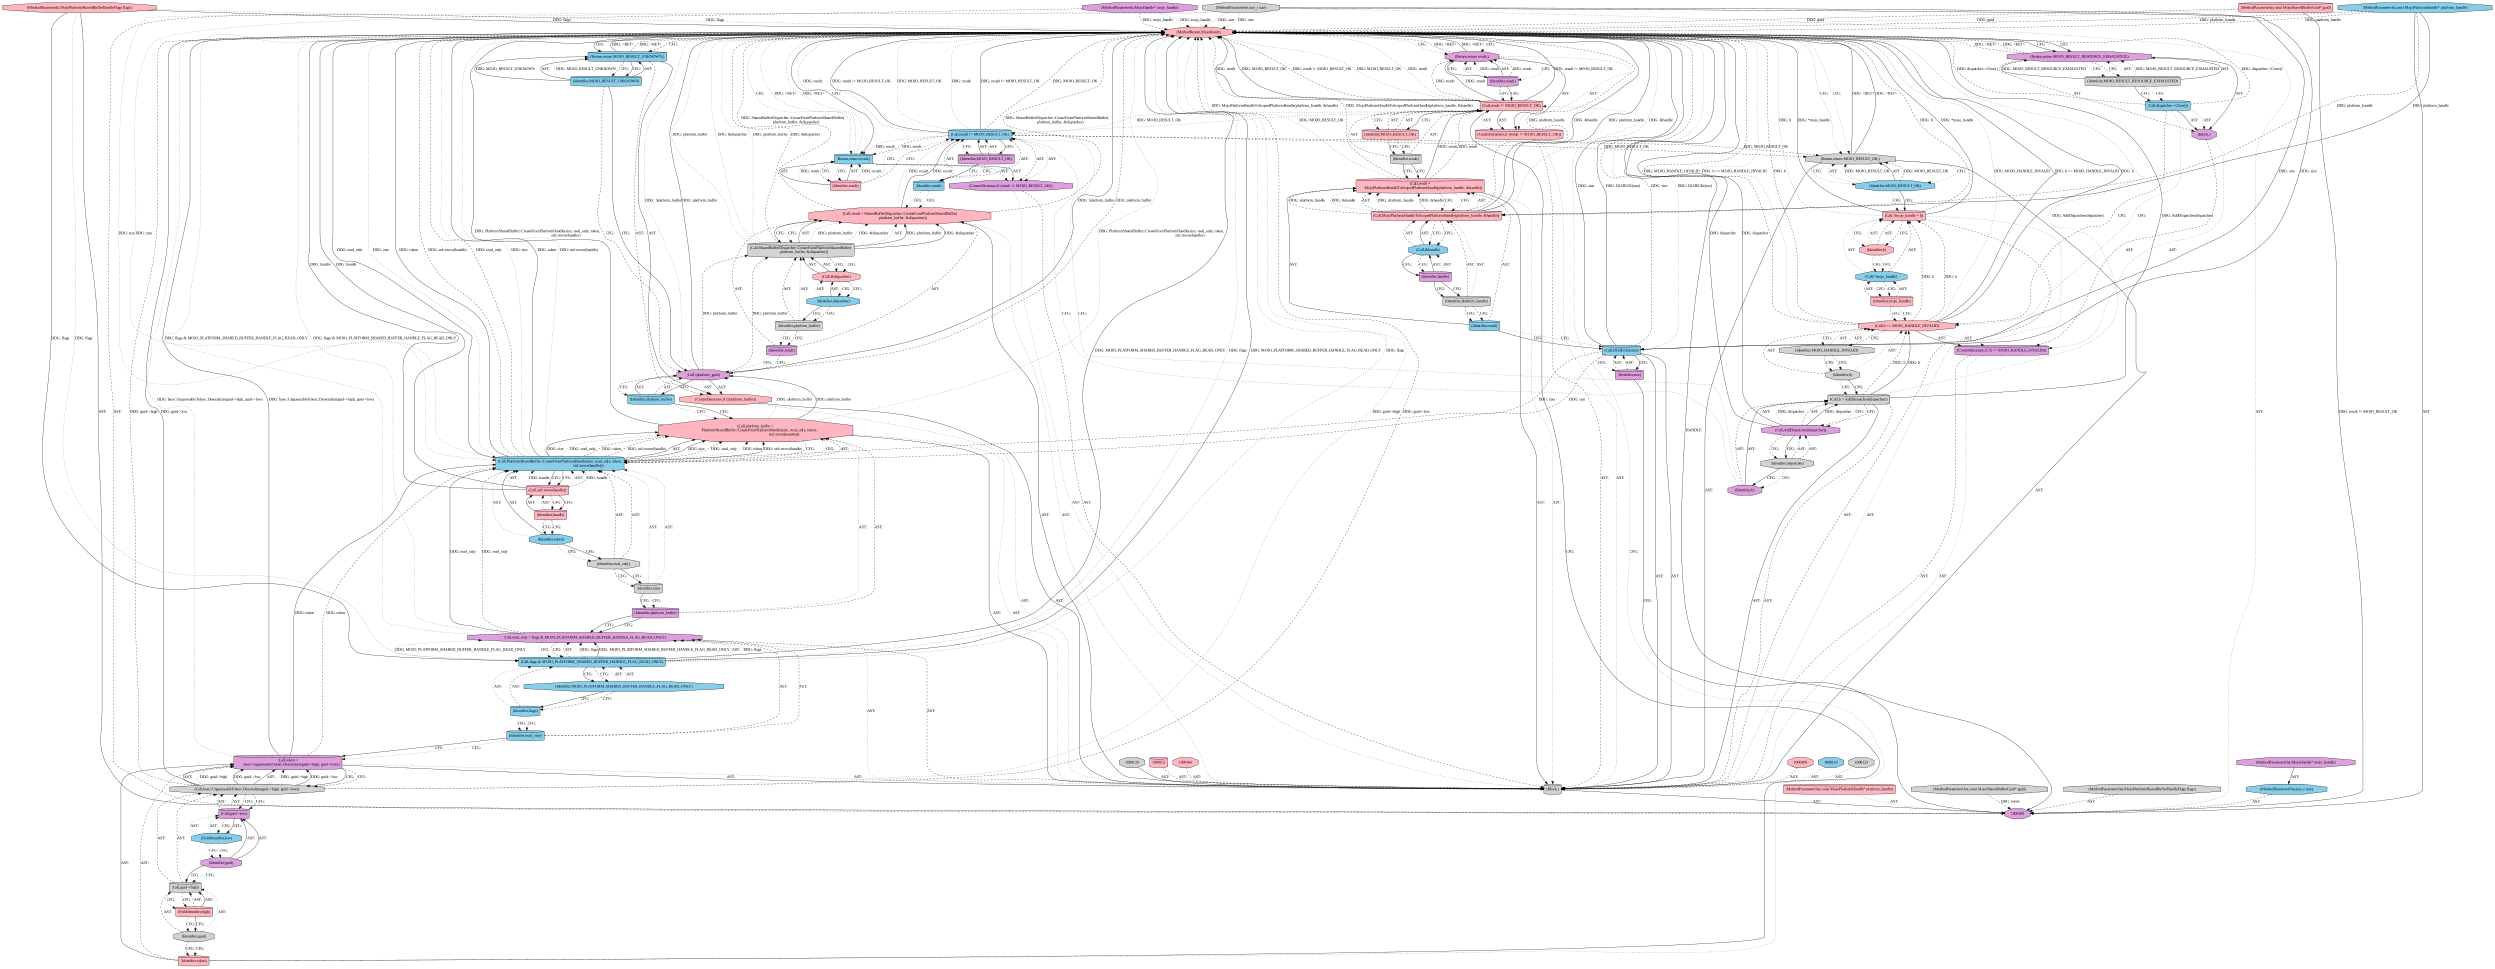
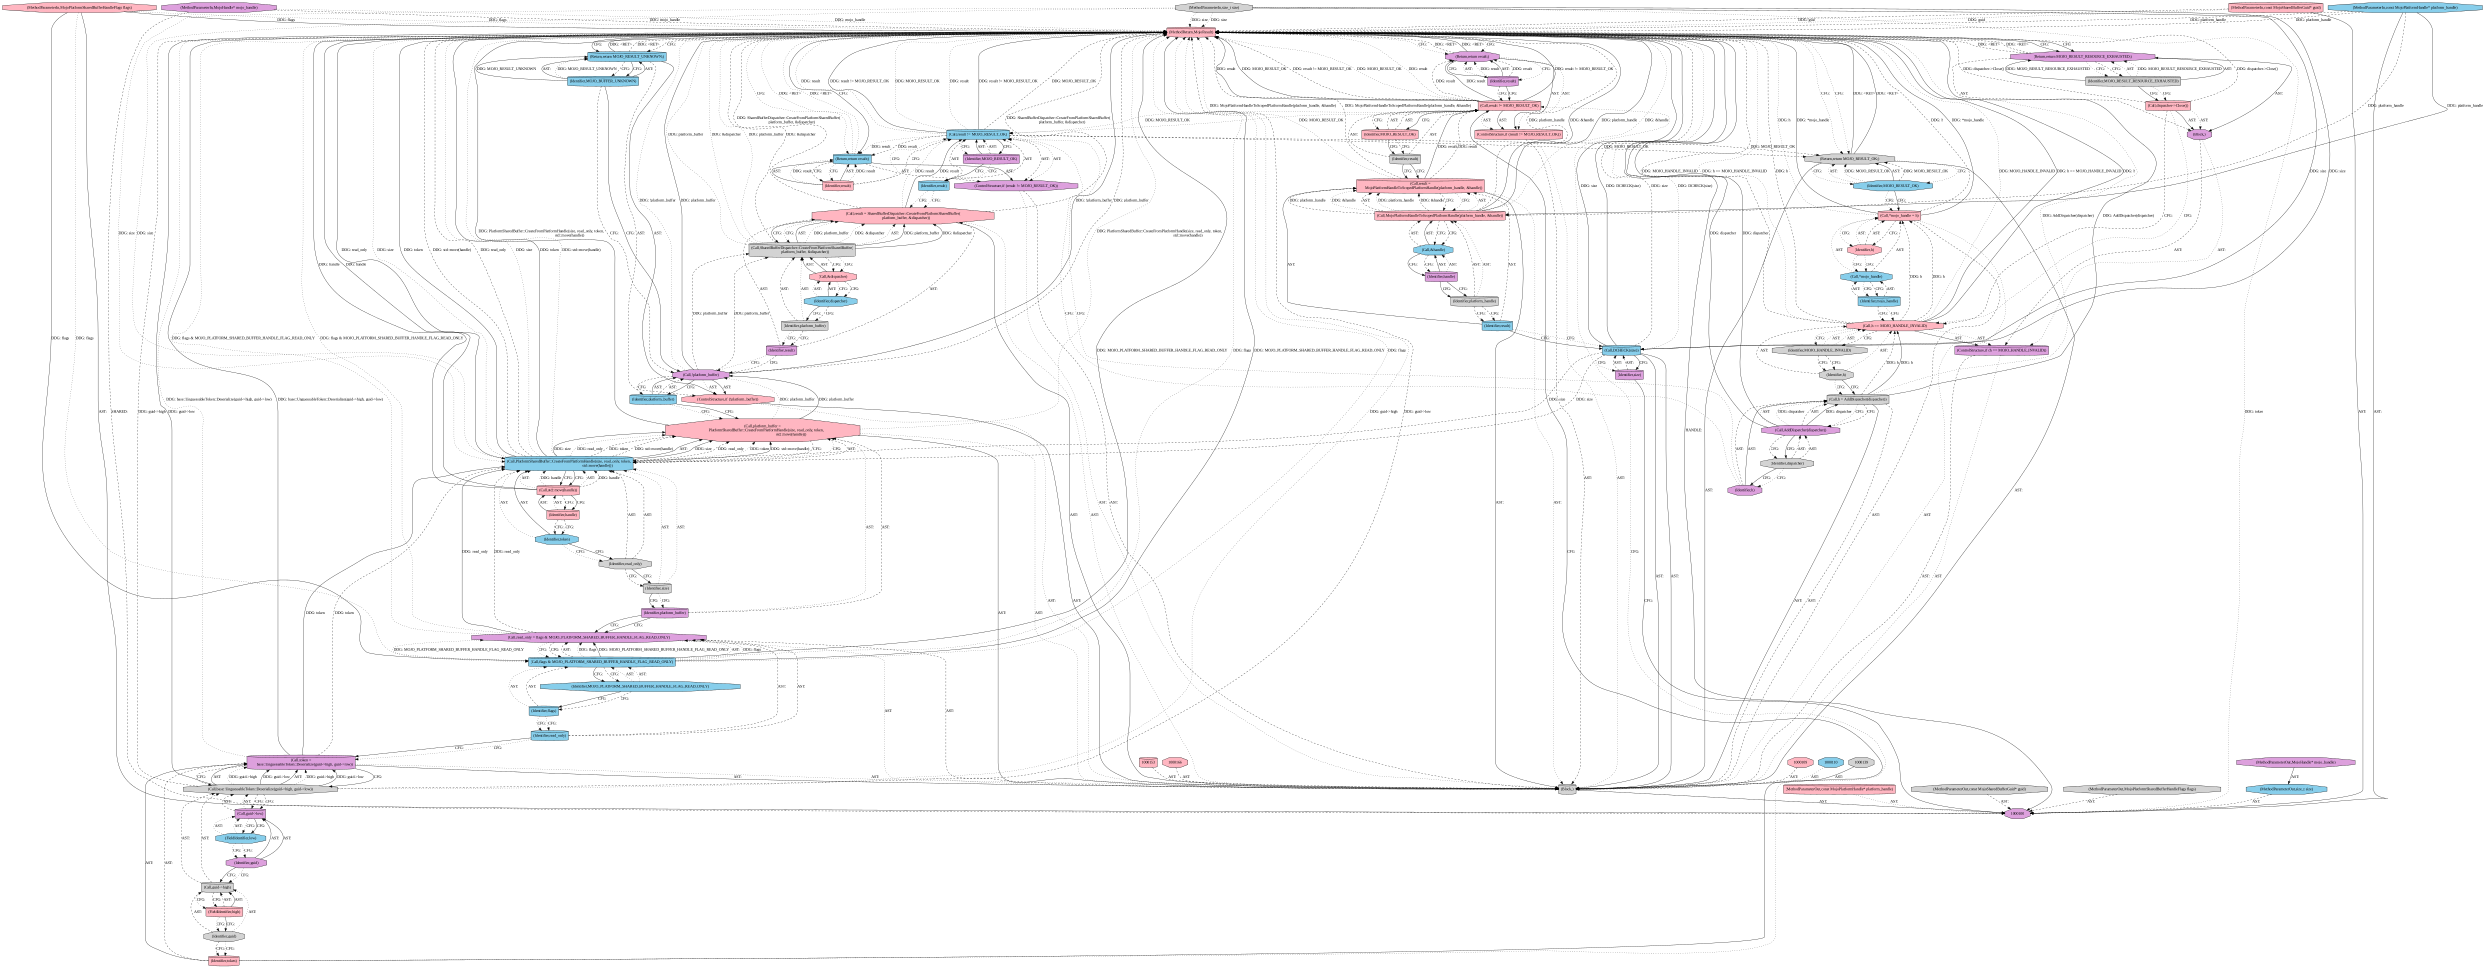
(1199, 32) -> (1191, 32)
(606, 81) -> (603, 81)
(2168, 106) -> (2168, 106)
(1892, 301) -> (1879, 301)
(703, 375) -> (701, 375)
(118, 412) -> (120, 412)
(2260, 412) -> (2254, 412)
(2368, 412) -> (2363, 412)
(1861, 762) -> none
(2010, 802) -> (2005, 802)
